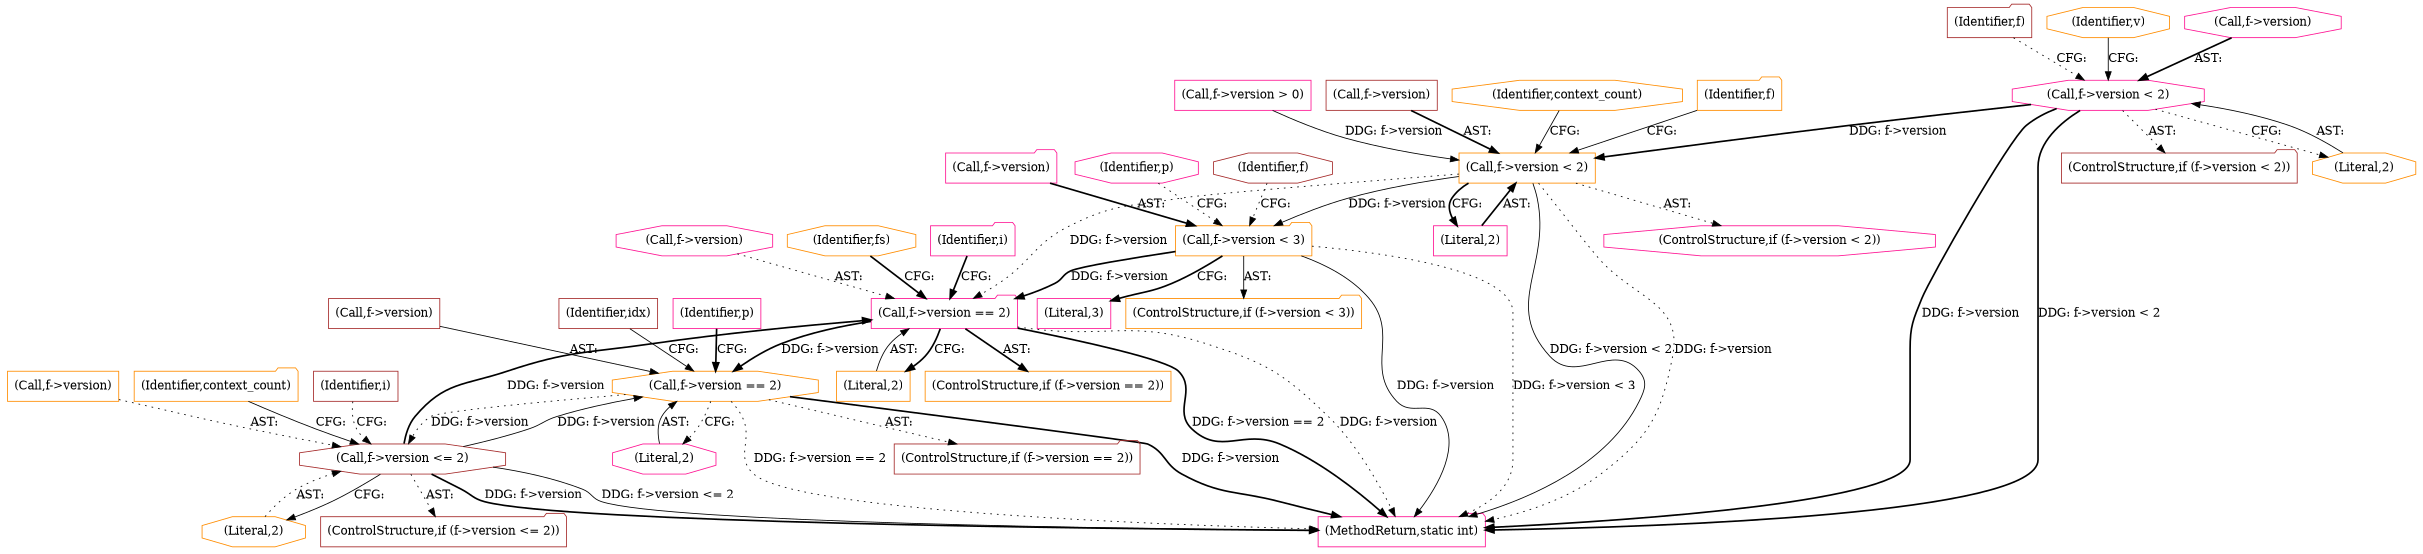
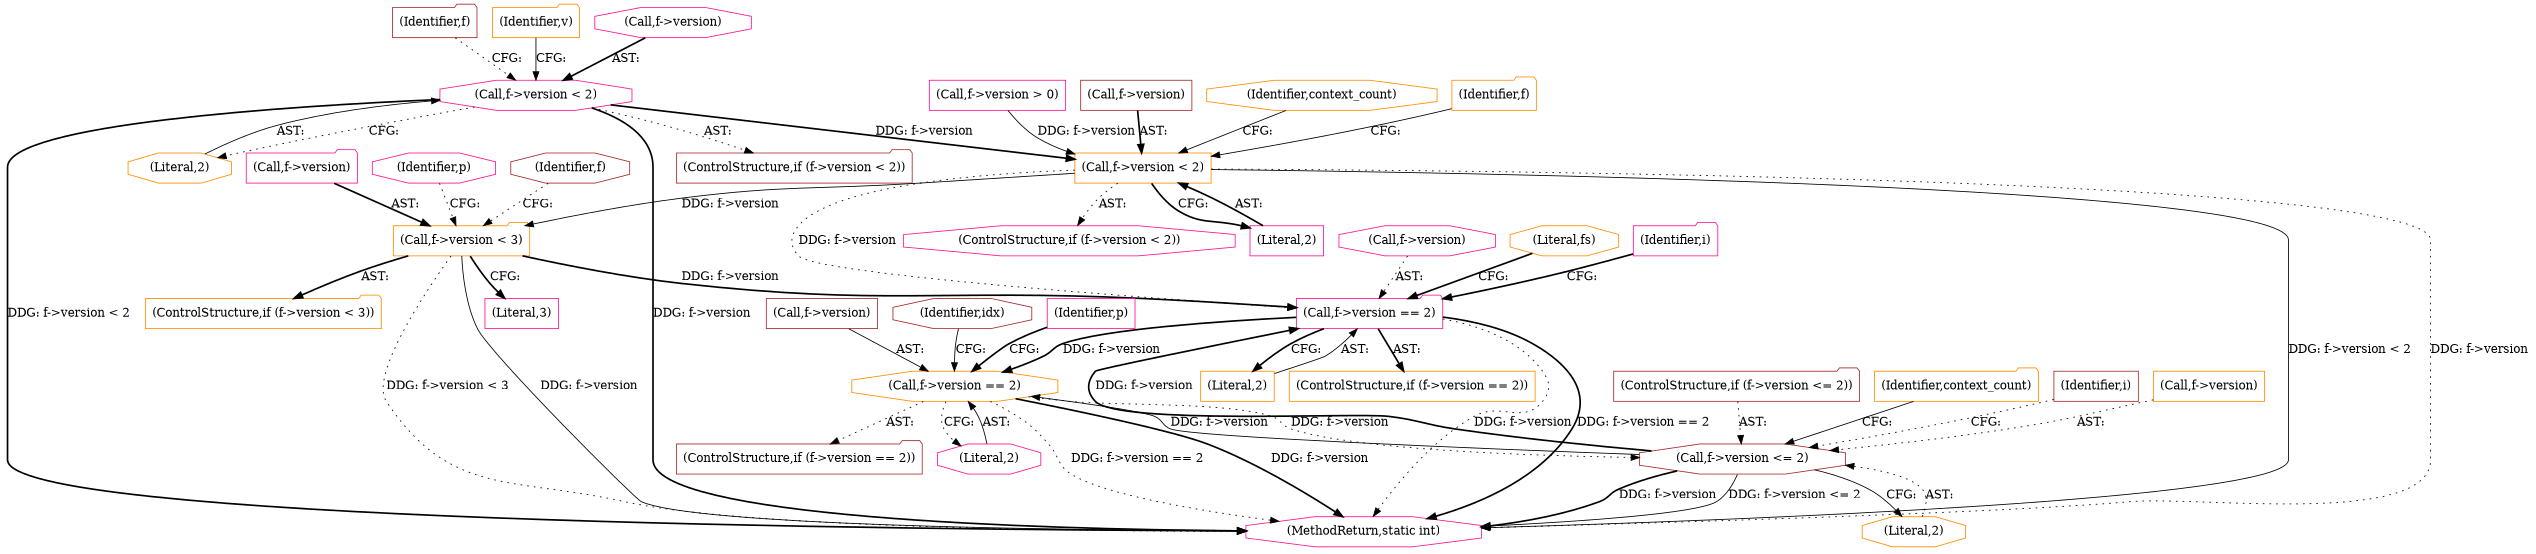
(2108, 23) -> (536, 23)
(852, 241) -> (1564, 241)
(1244, 273) -> (354, 273)
(608, 314) -> (962, 314)
(421, 492) -> (1739, 418)
(1402, 532) -> (1364, 532)
